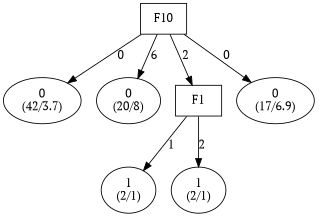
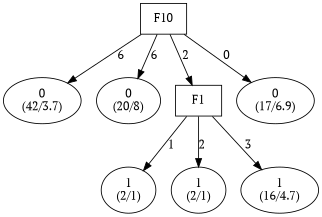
(121, 56) -> (121, 56)
none -> (280, 190)
